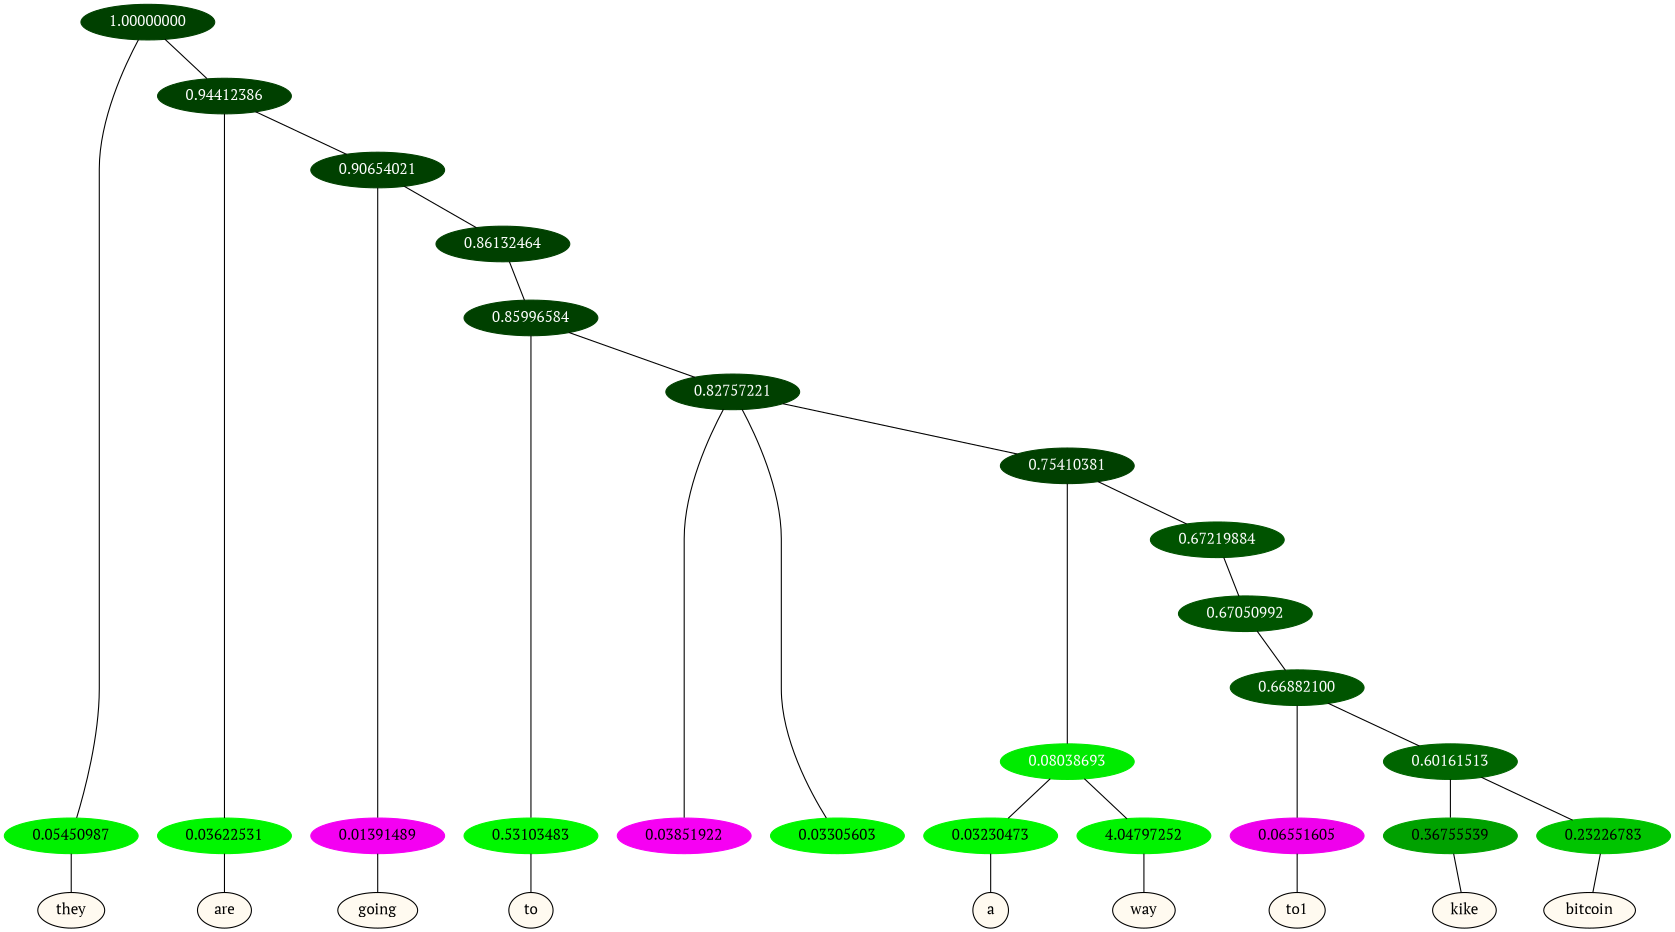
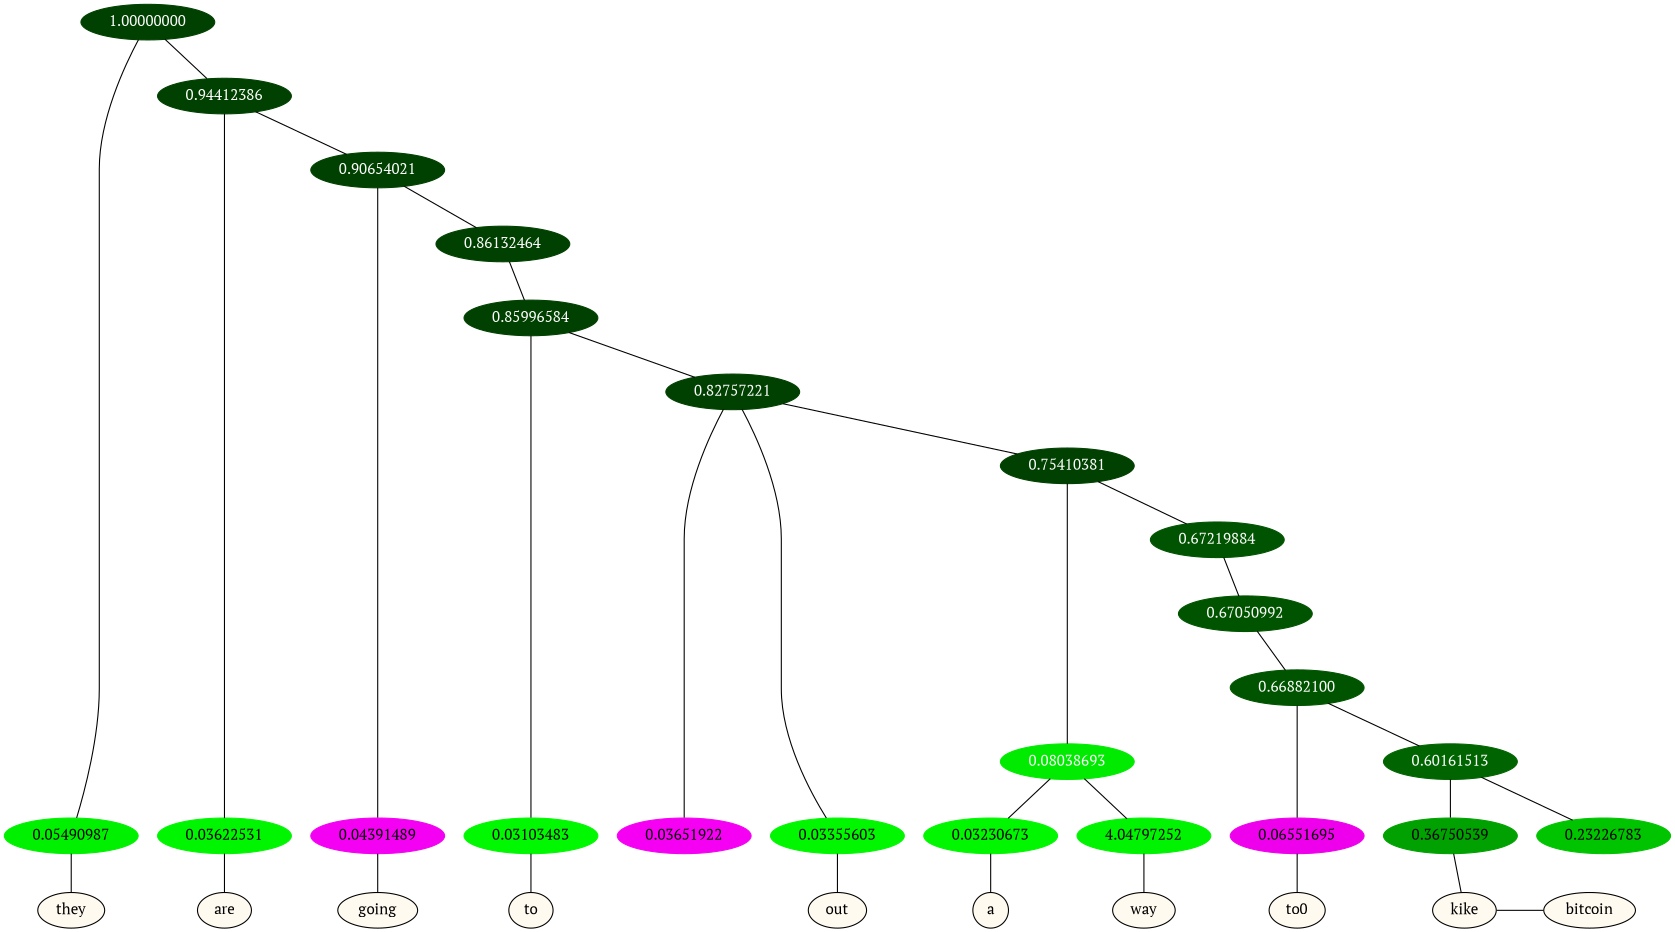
(71, 836) -> (71, 836)
(378, 836) -> (378, 836)
(531, 836) -> (531, 836)
(684, 836) -> (684, 836)
(837, 836) -> (837, 836)
(991, 836) -> (991, 836)
(1297, 836) -> (1297, 836)
(1450, 836) -> (1450, 836)
(1597, 873) -> (1520, 910)
none -> (837, 910)
(1297, 910) -> (1297, 910)
